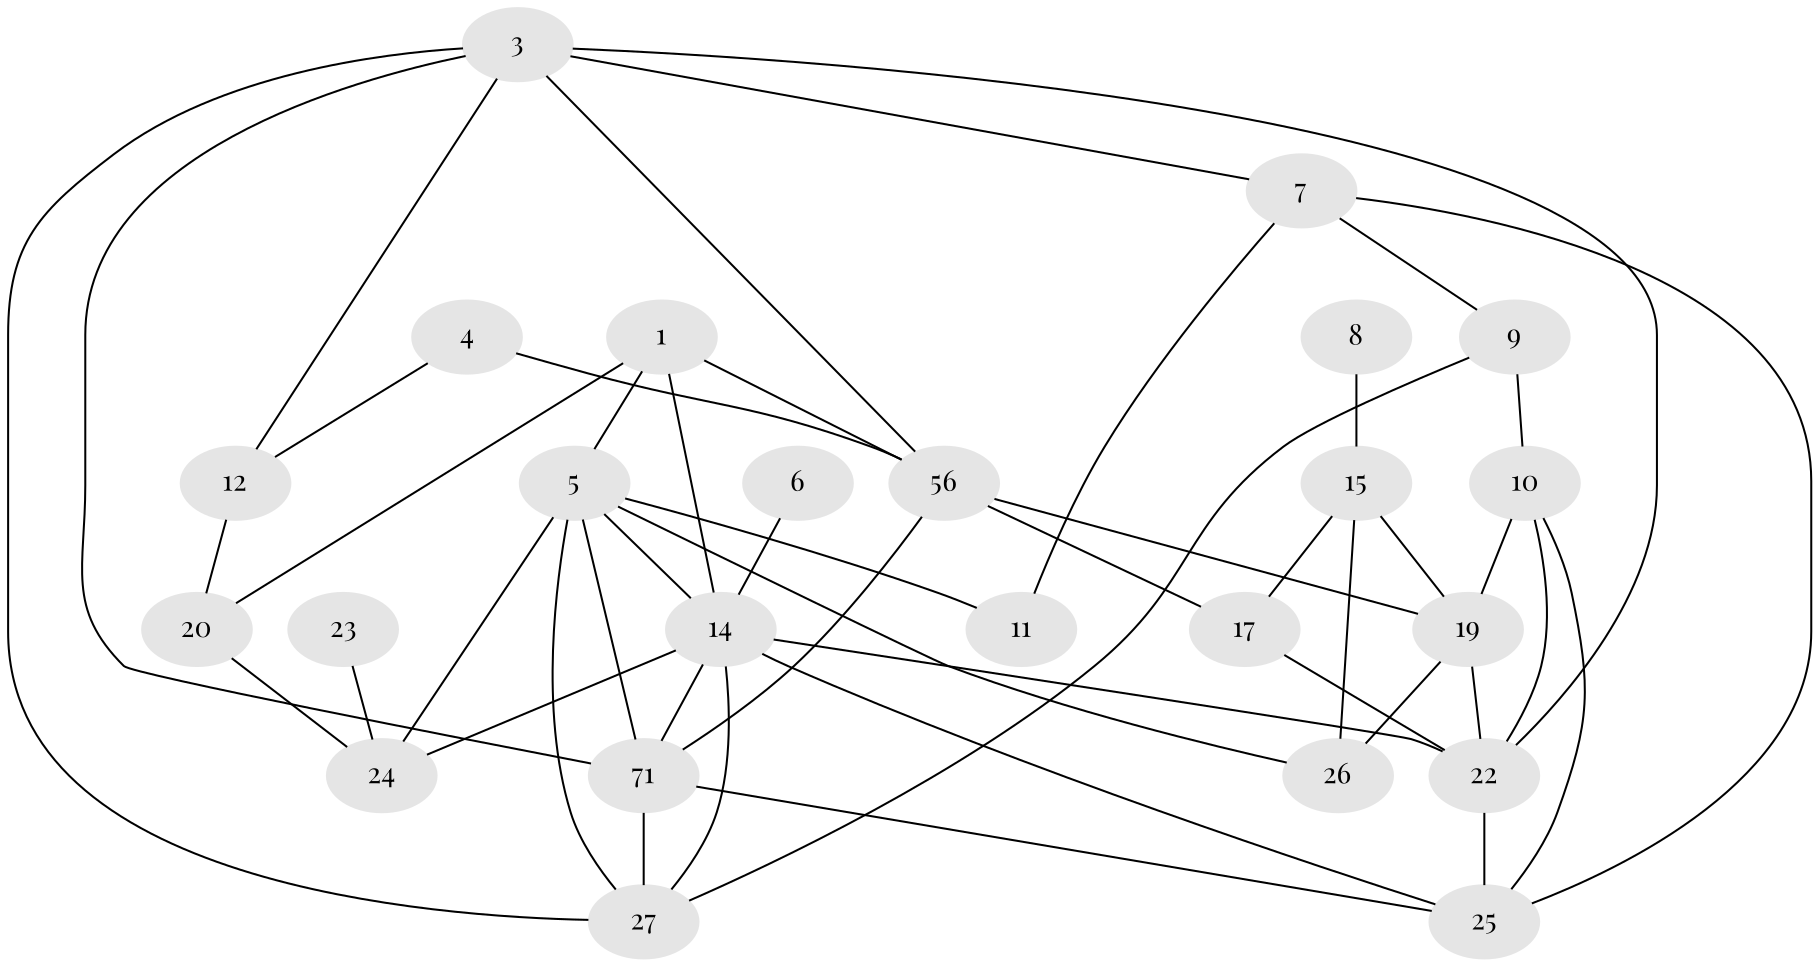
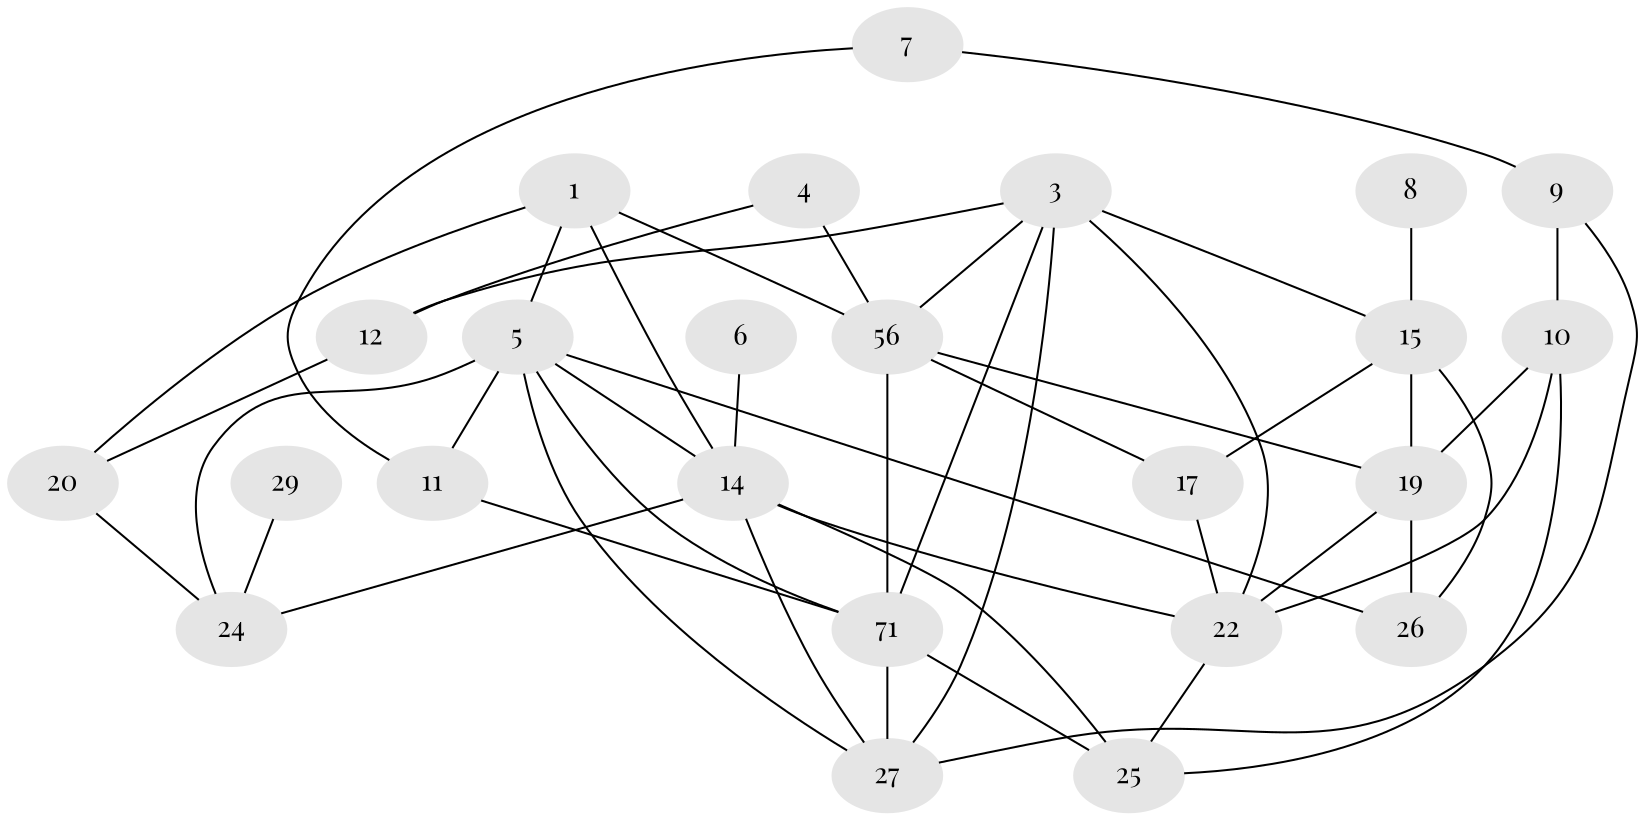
(910, 118) -> (1234, 263)
(1809, 472) -> none
(343, 629) -> (286, 483)
(682, 703) -> (660, 556)
